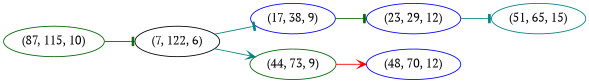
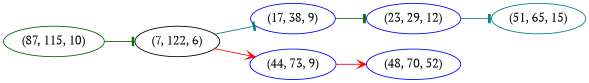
(231, 52) -> (231, 52)
(293, 64) -> (293, 64)
(414, 64) -> (414, 64)
